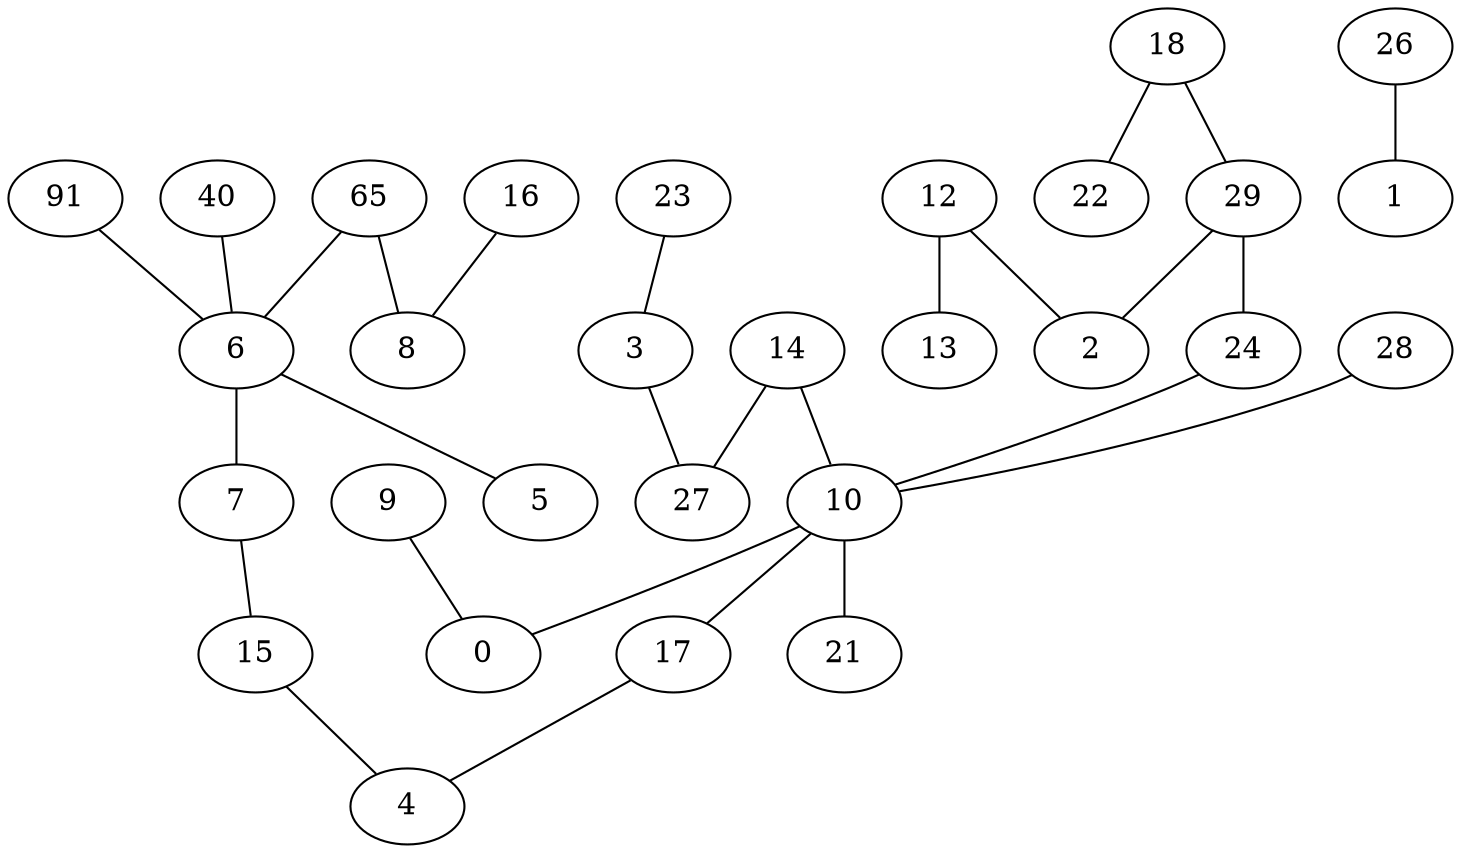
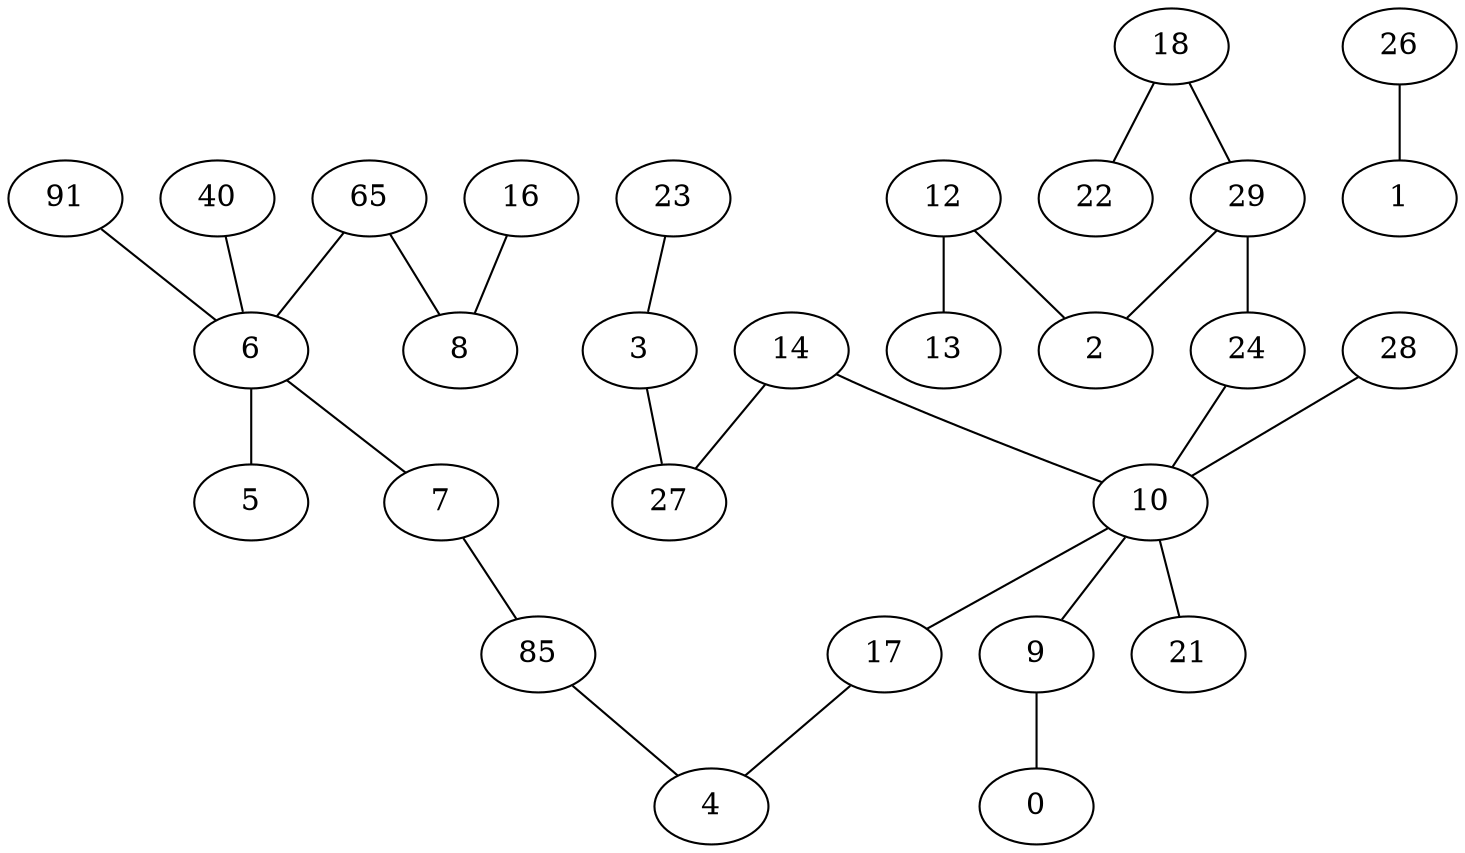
(667, 582) -> (1094, 578)
(255, 654) -> (538, 654)
